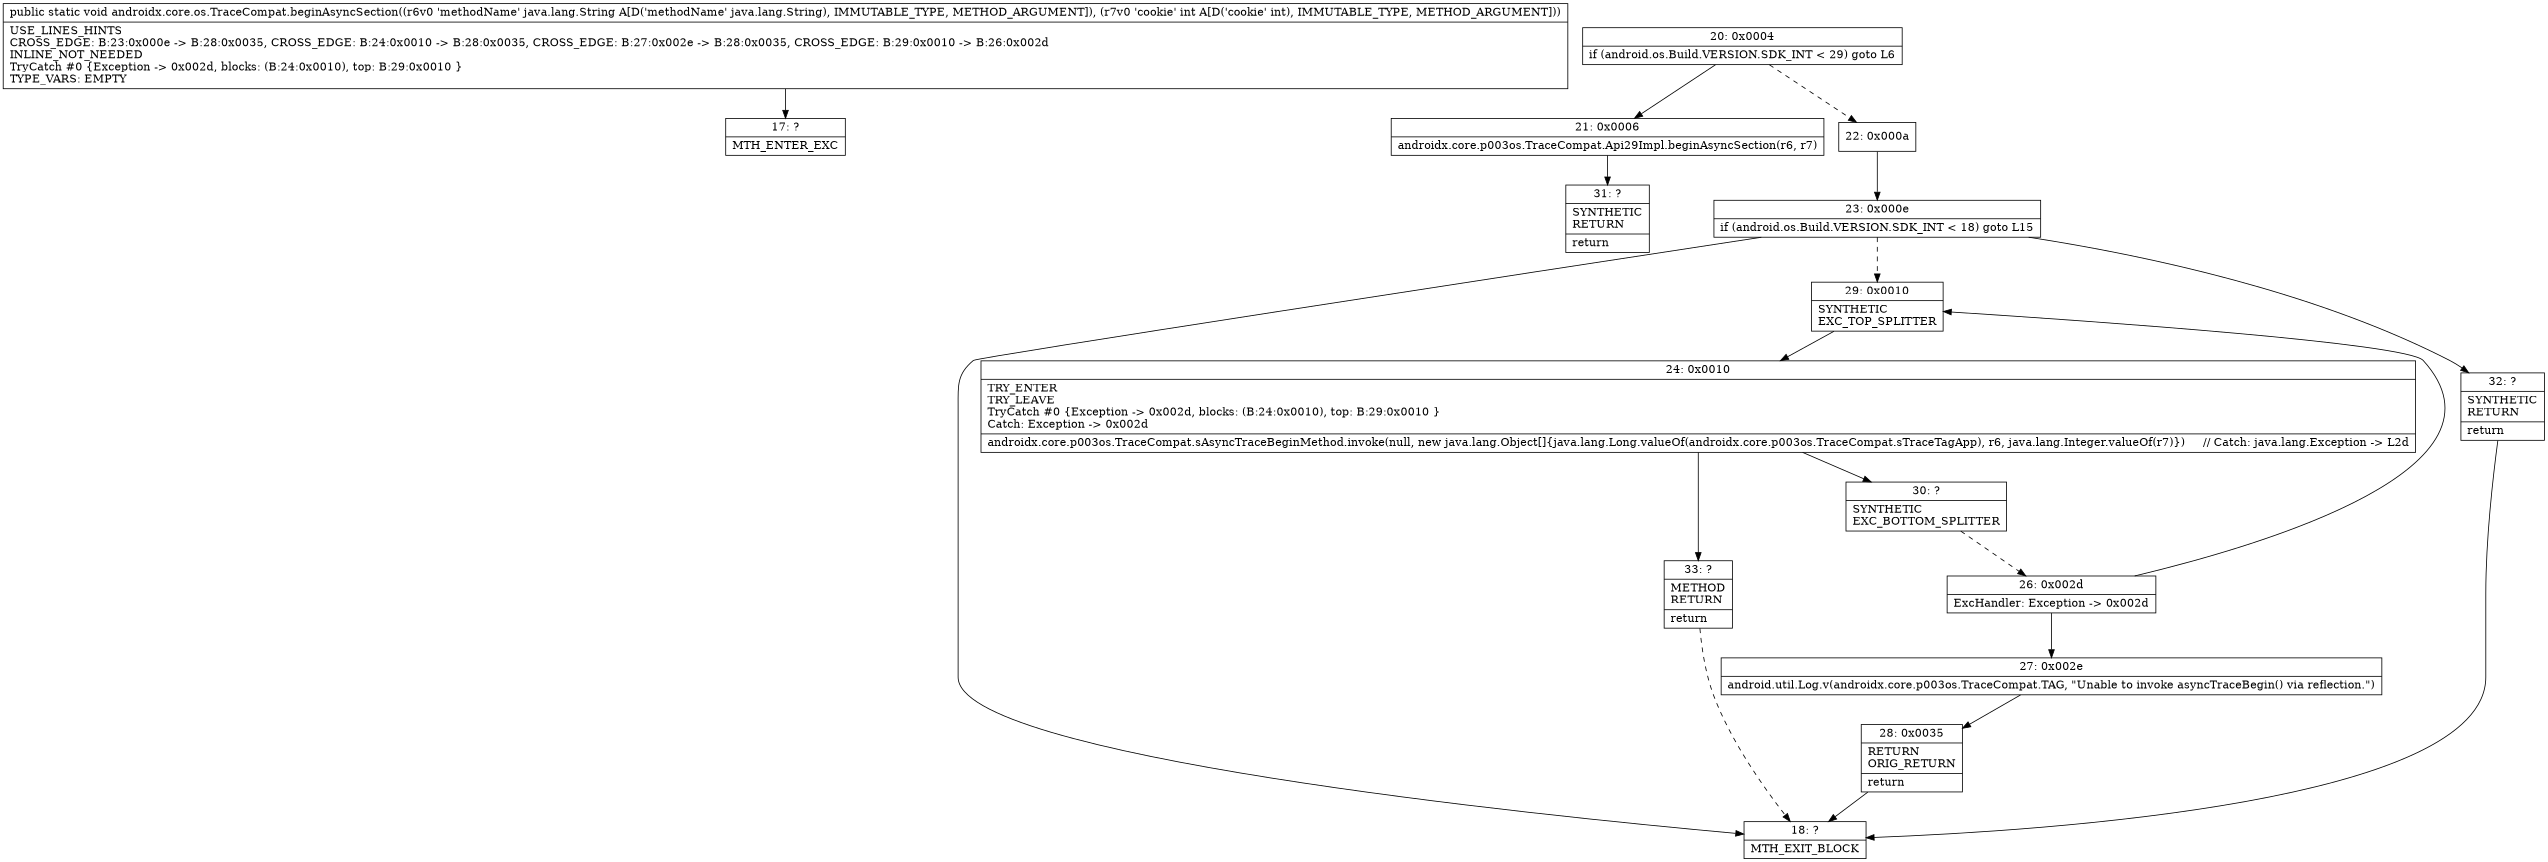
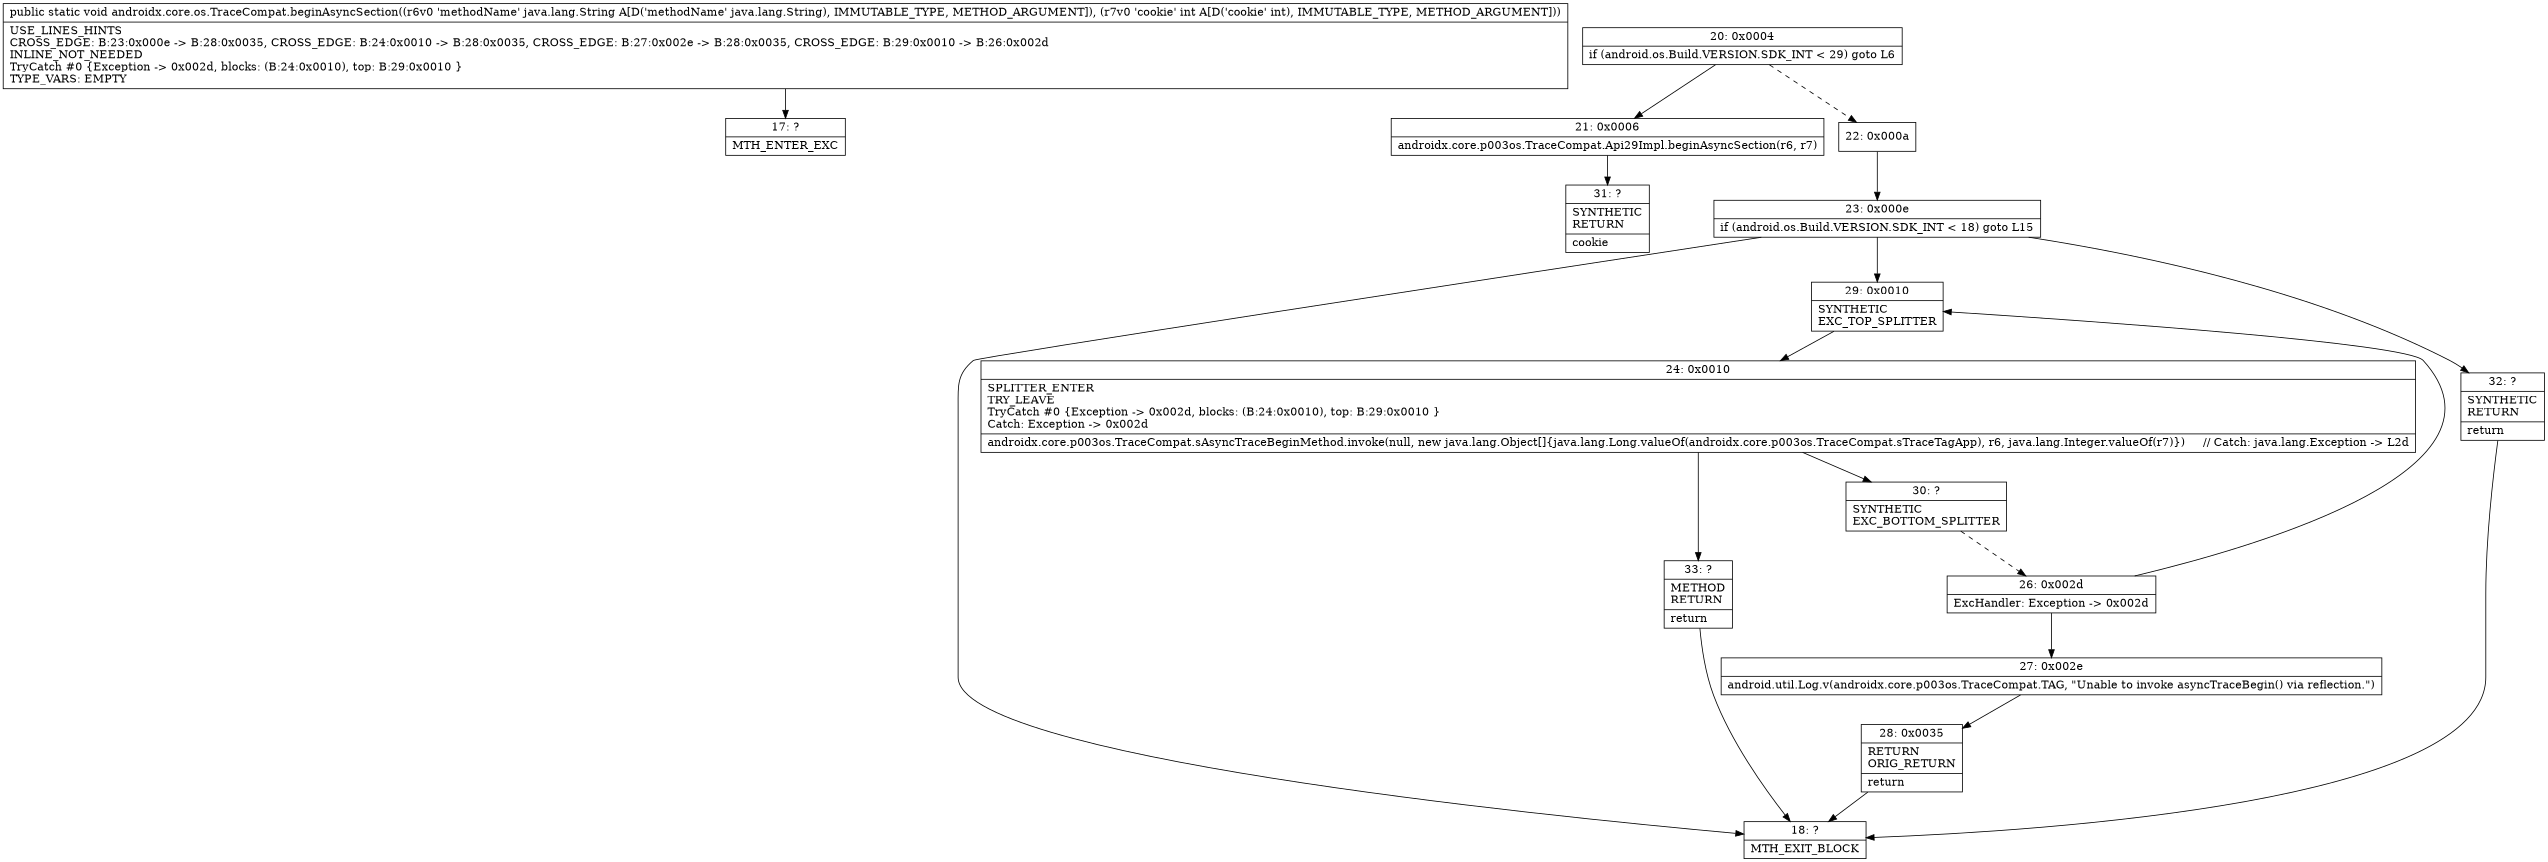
(1591, 243) -> (1591, 243)
(1877, 255) -> (1877, 255)
(1023, 388) -> (1041, 388)
(1728, 728) -> (1728, 728)
